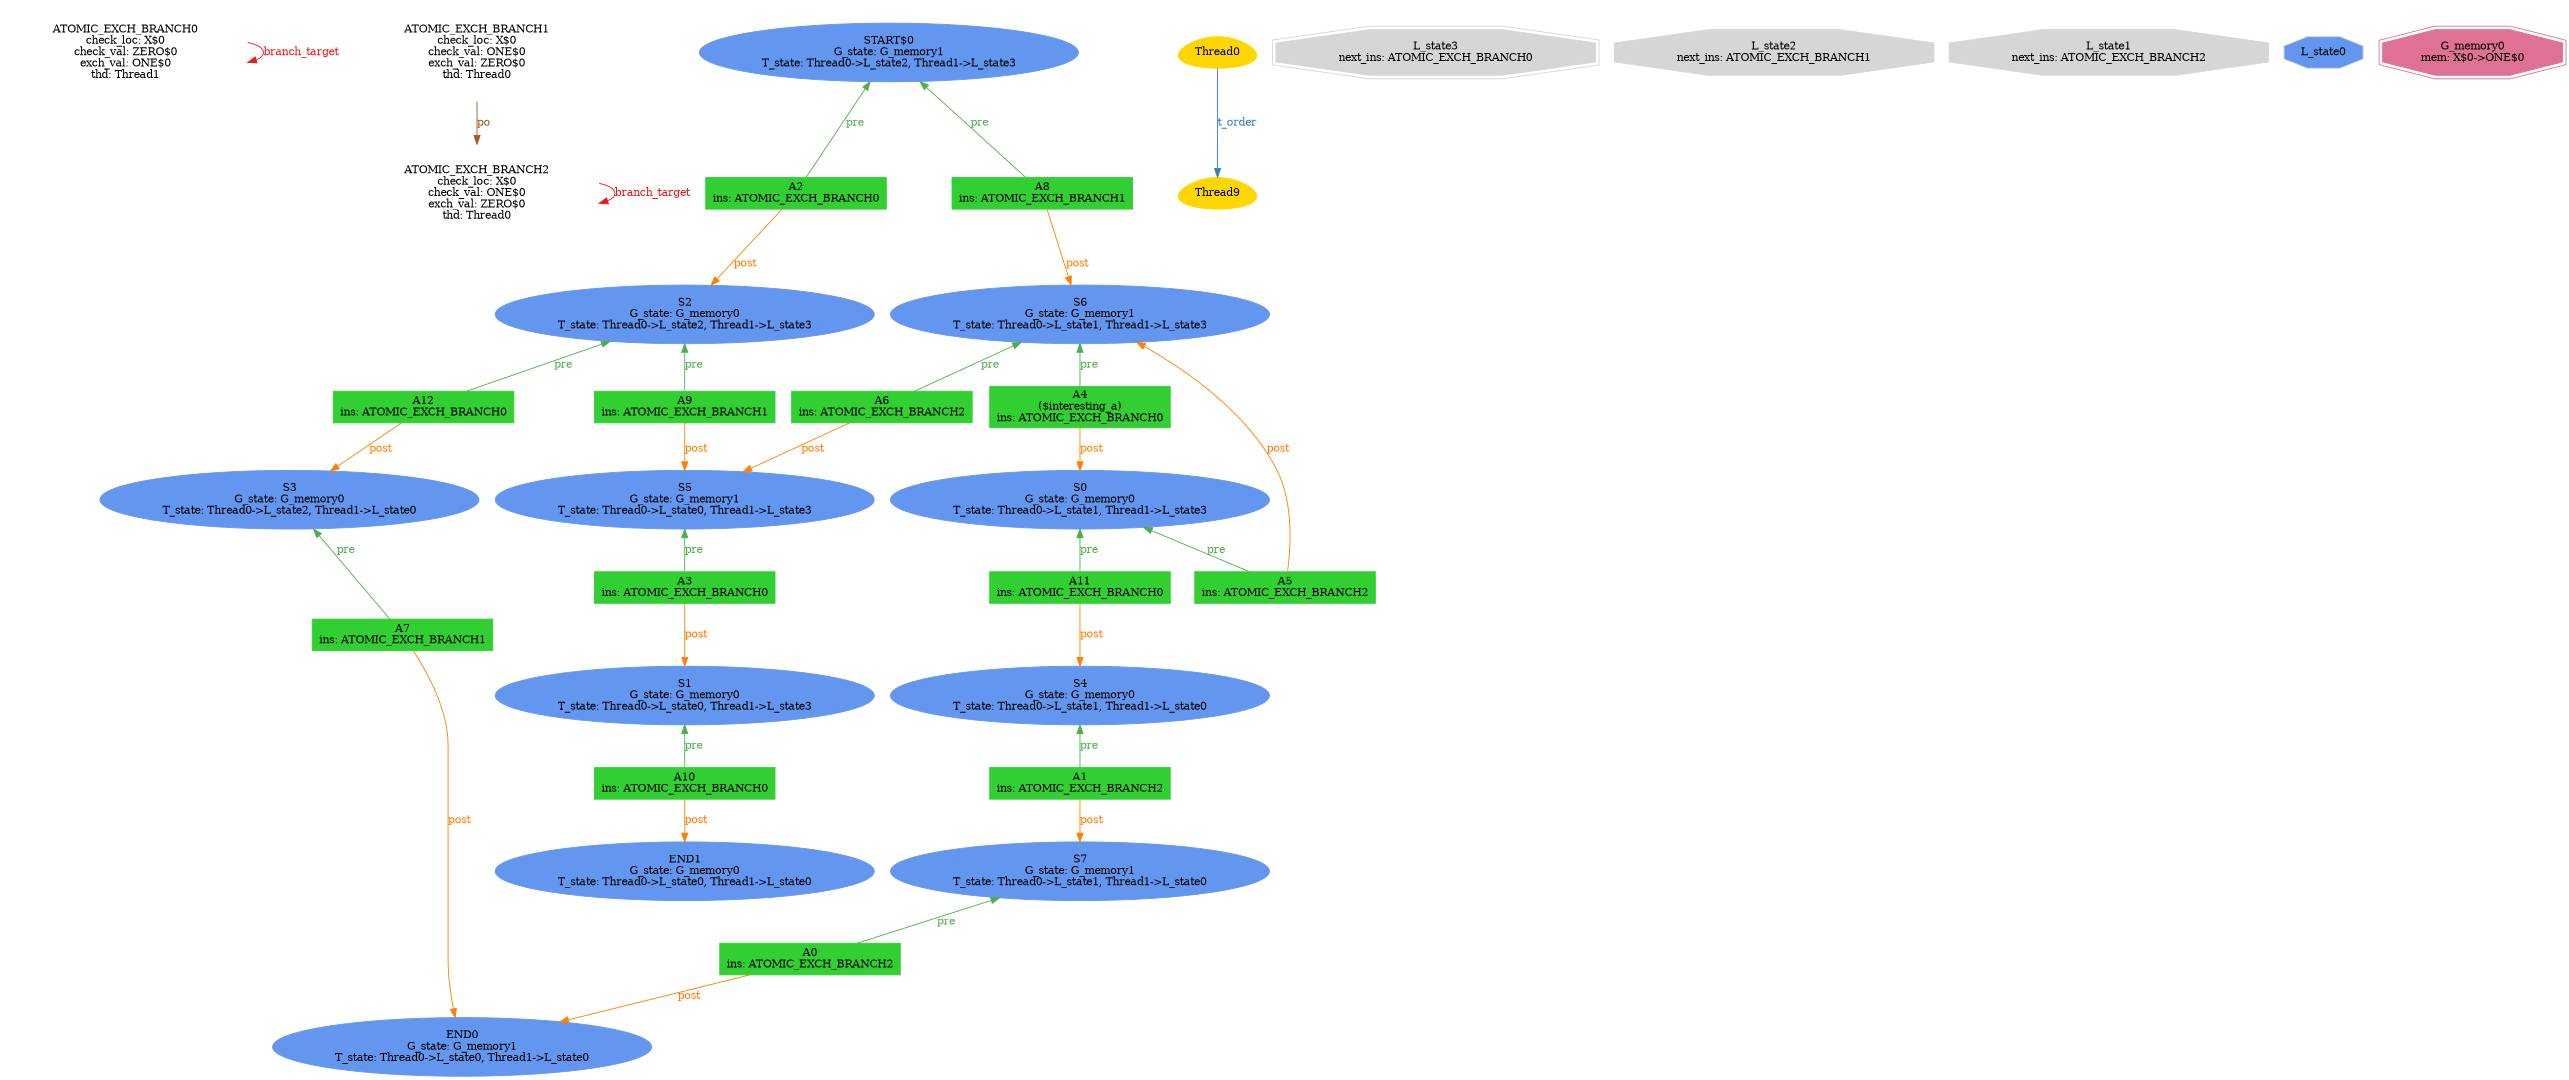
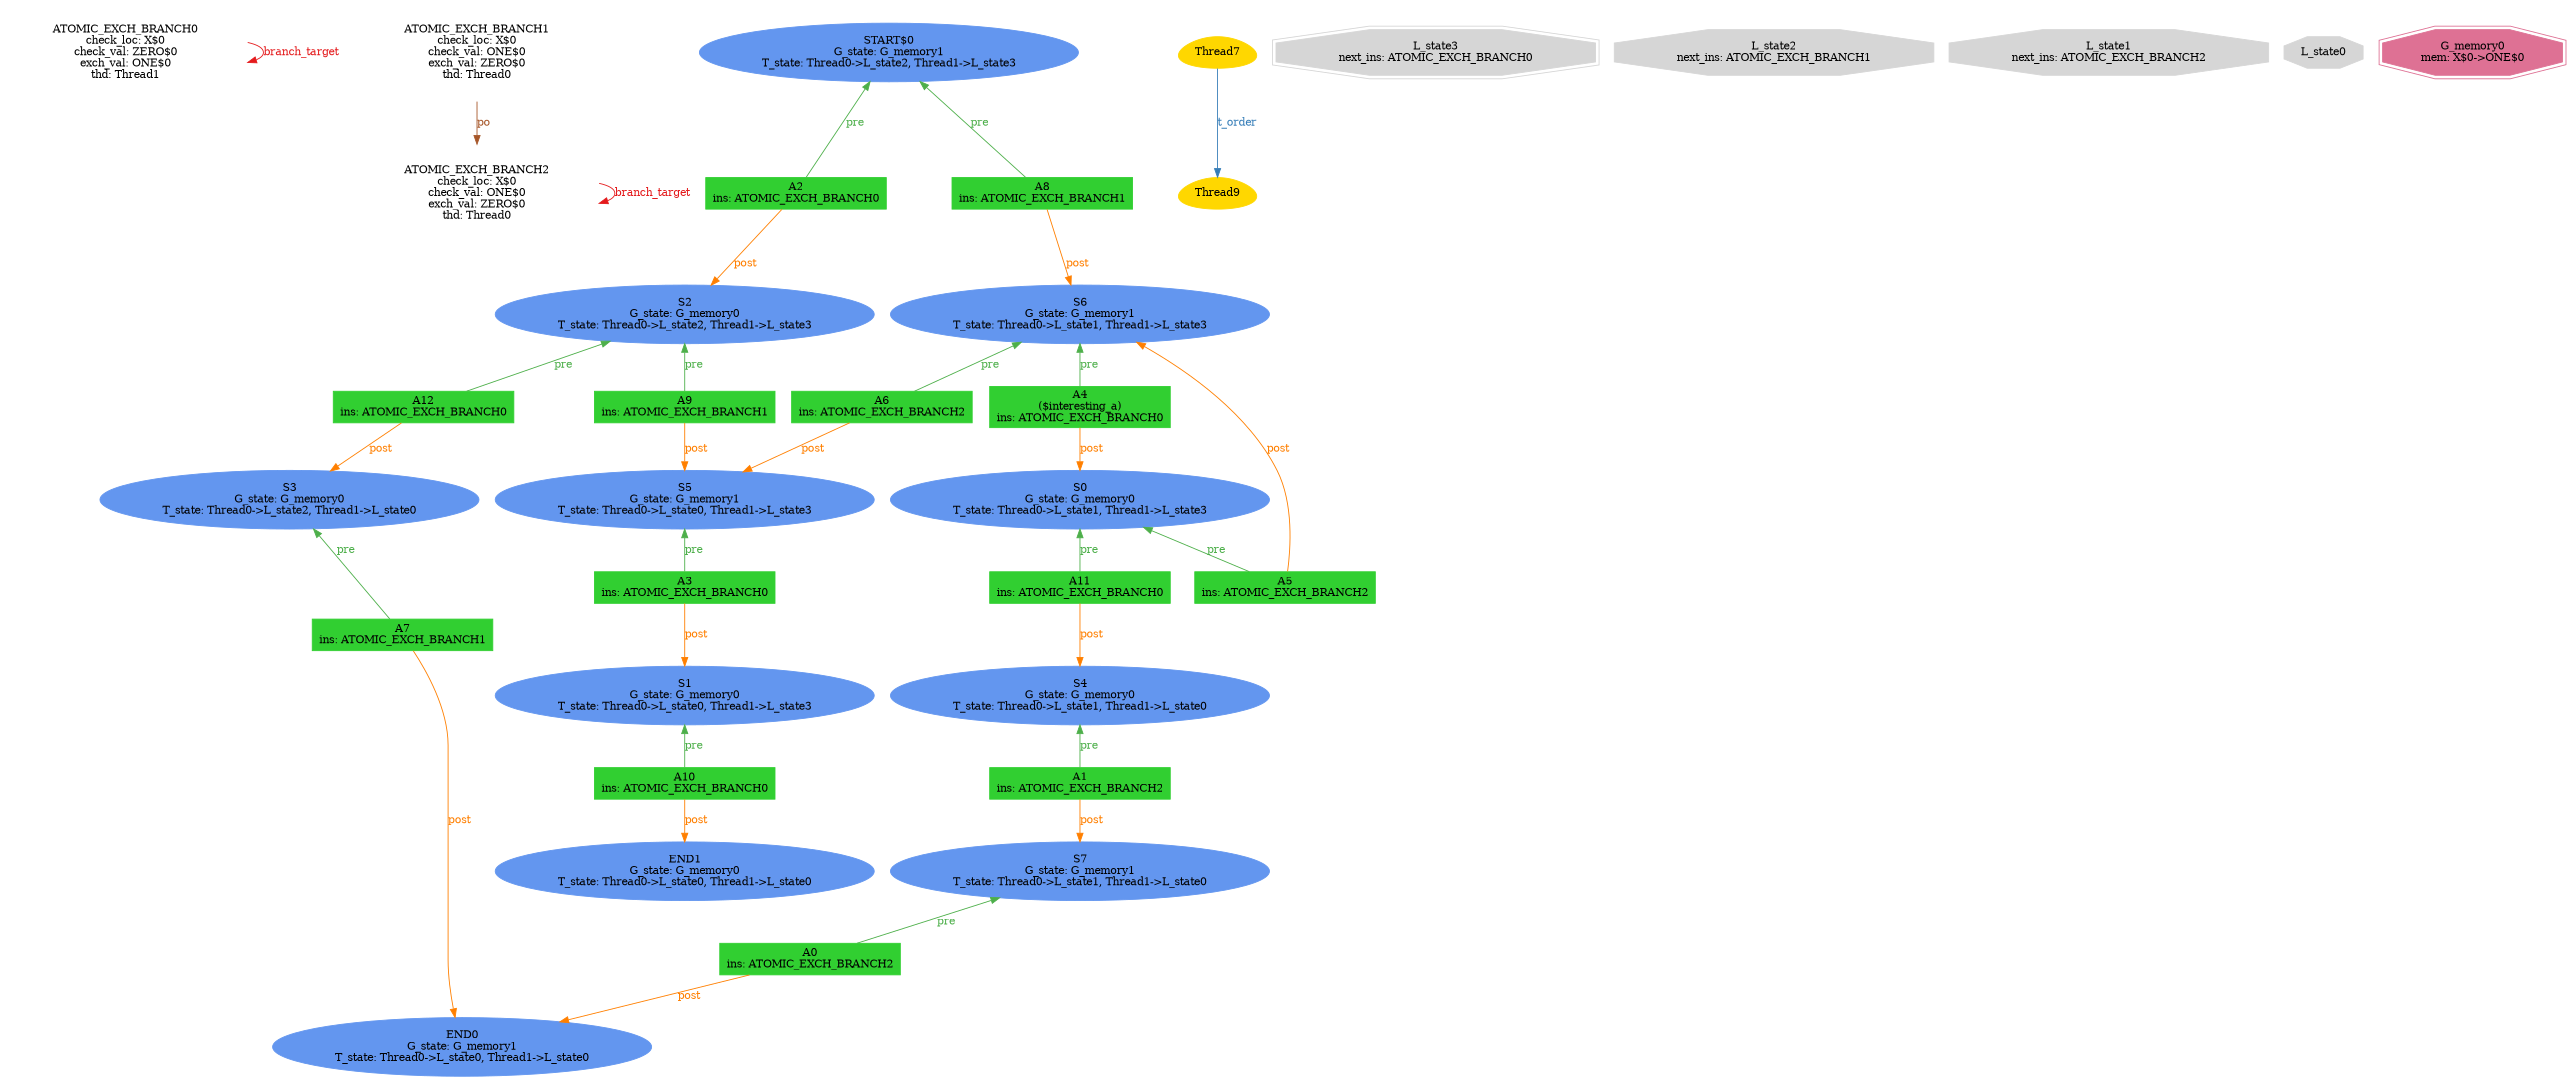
(1218, 52) -> (1218, 52)
(2324, 52) -> (2324, 52)
